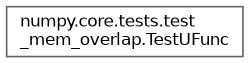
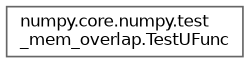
(125, 32) -> (125, 32)
